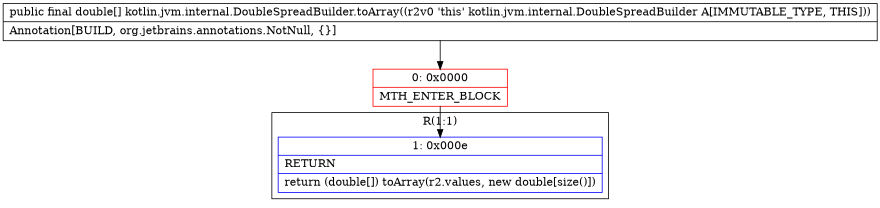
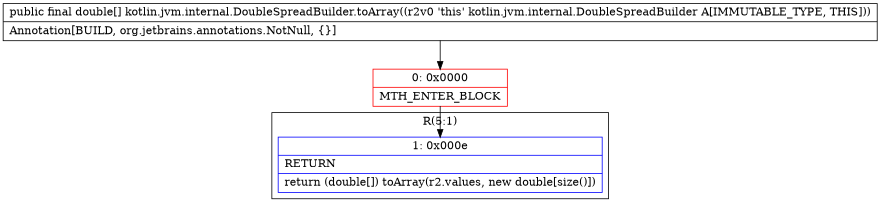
(440, 122) -> (440, 122)
